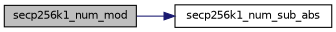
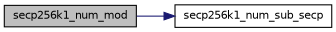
(253, 16) -> (253, 16)
